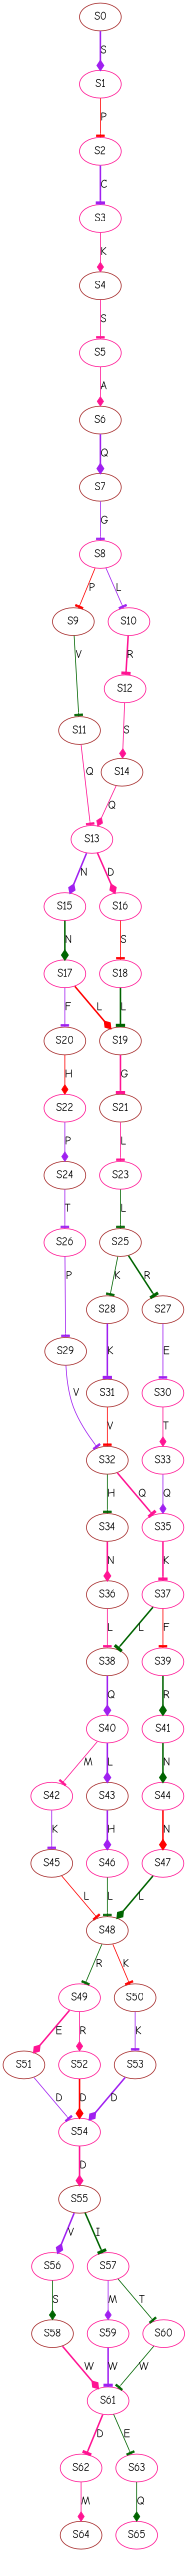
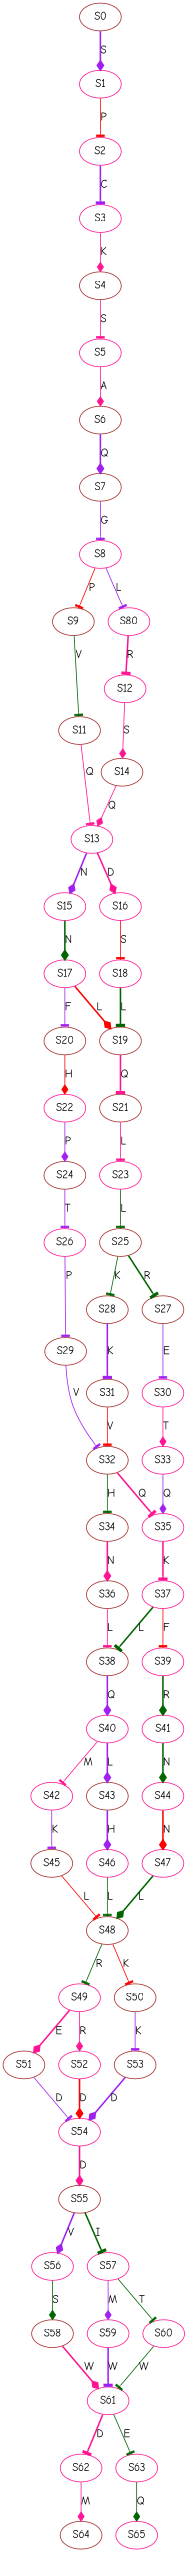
(129, 622) -> (129, 622)
(124, 1075) -> (124, 1075)
